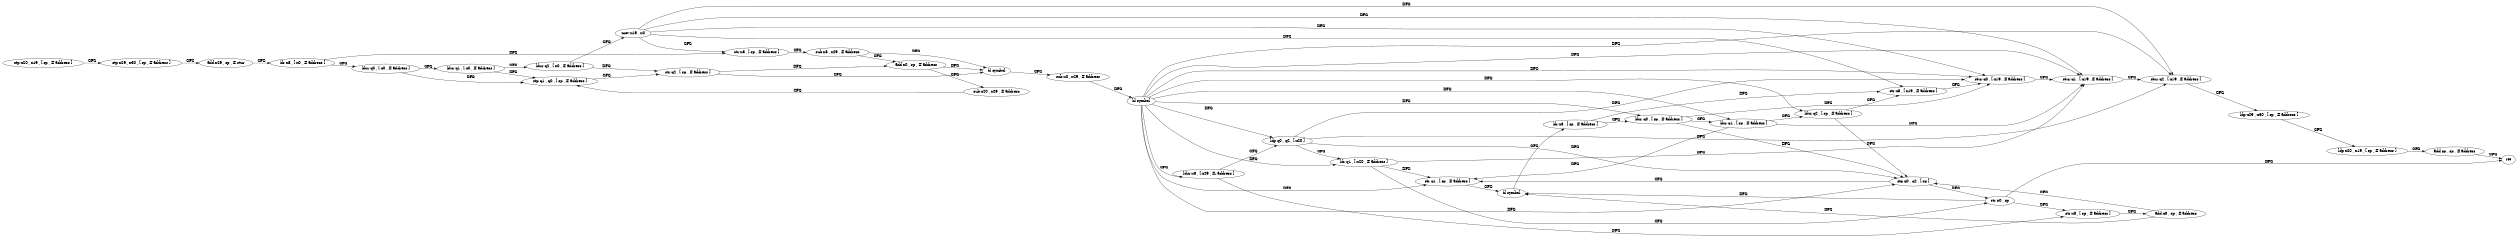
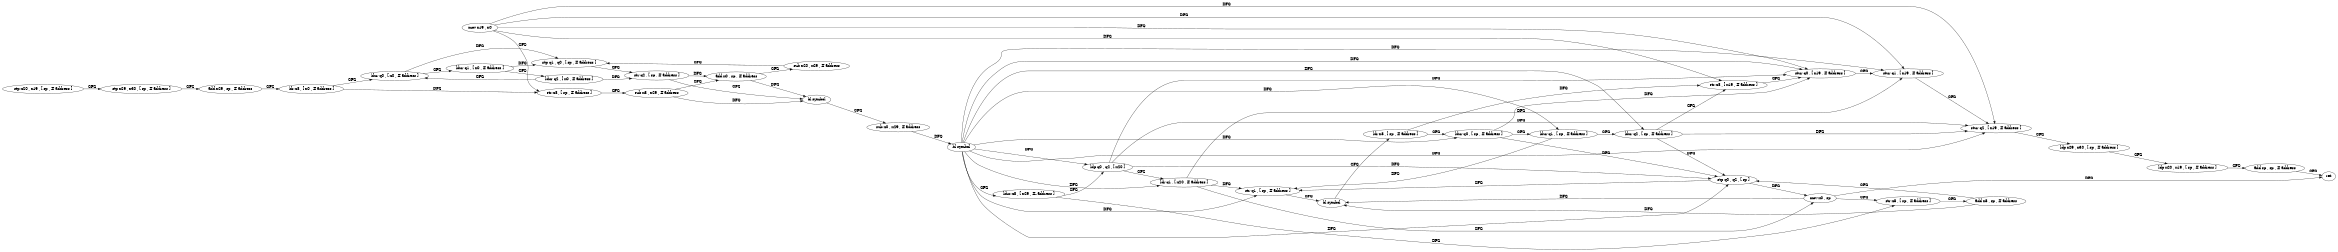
(596, 50) -> (481, 80)
(226, 63) -> (230, 89)
(1934, 126) -> none
none -> (1824, 134)
(2000, 201) -> (1820, 198)
